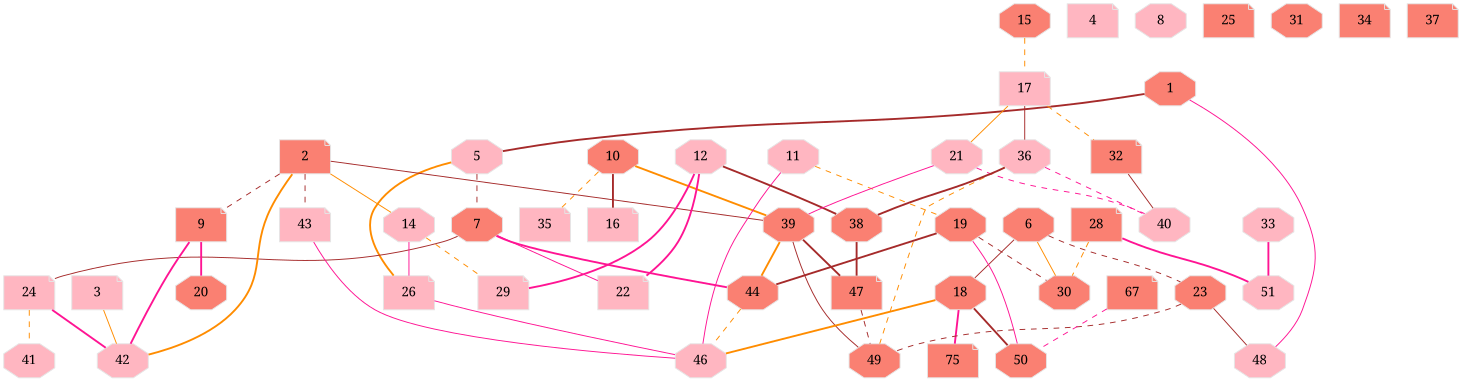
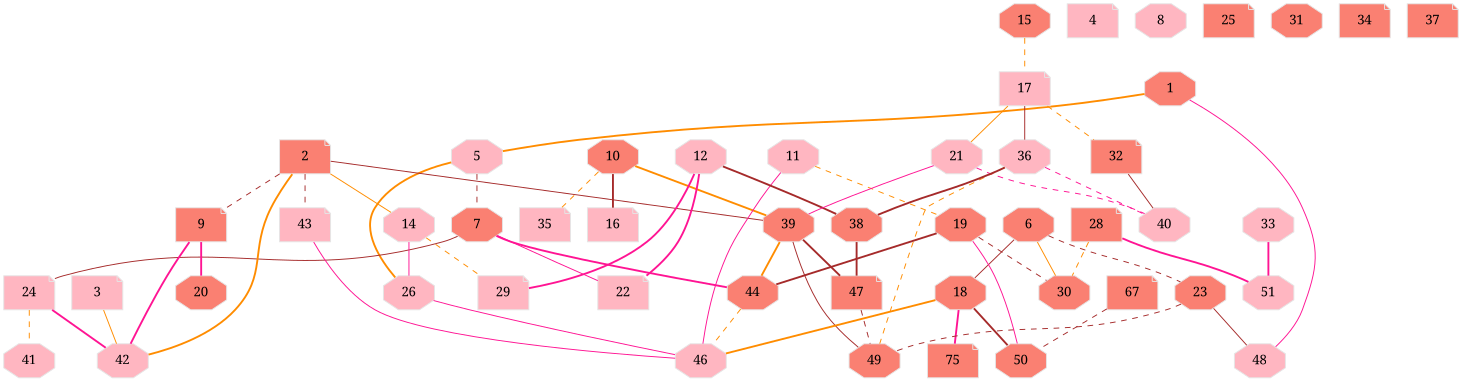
(824, 122) -> (824, 122)
(409, 293) -> (409, 293)
(1065, 334) -> (1065, 334)
